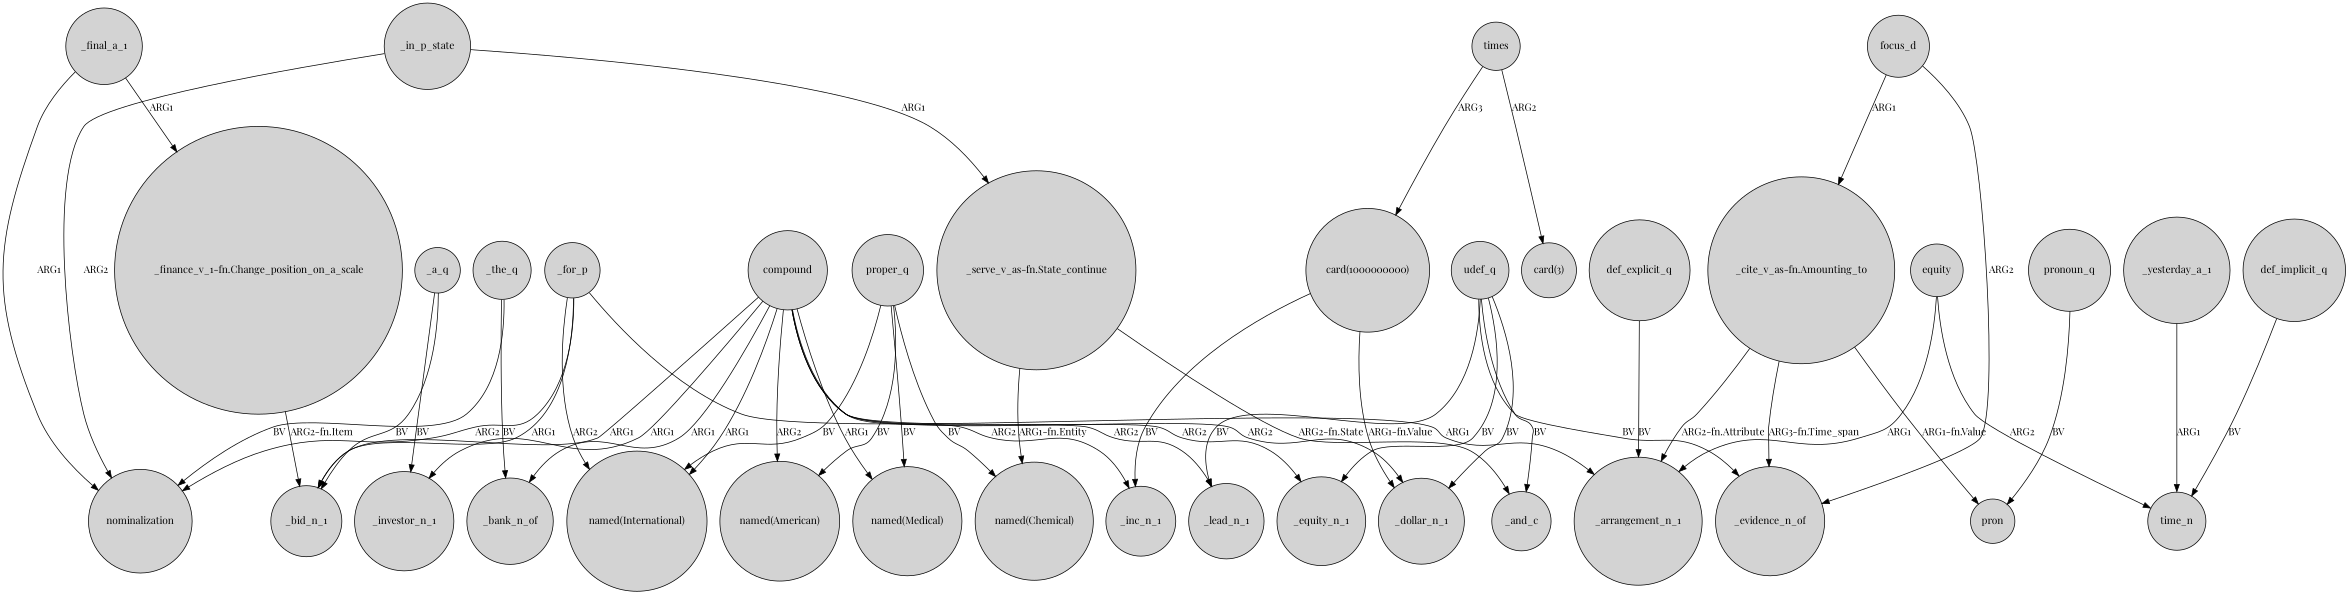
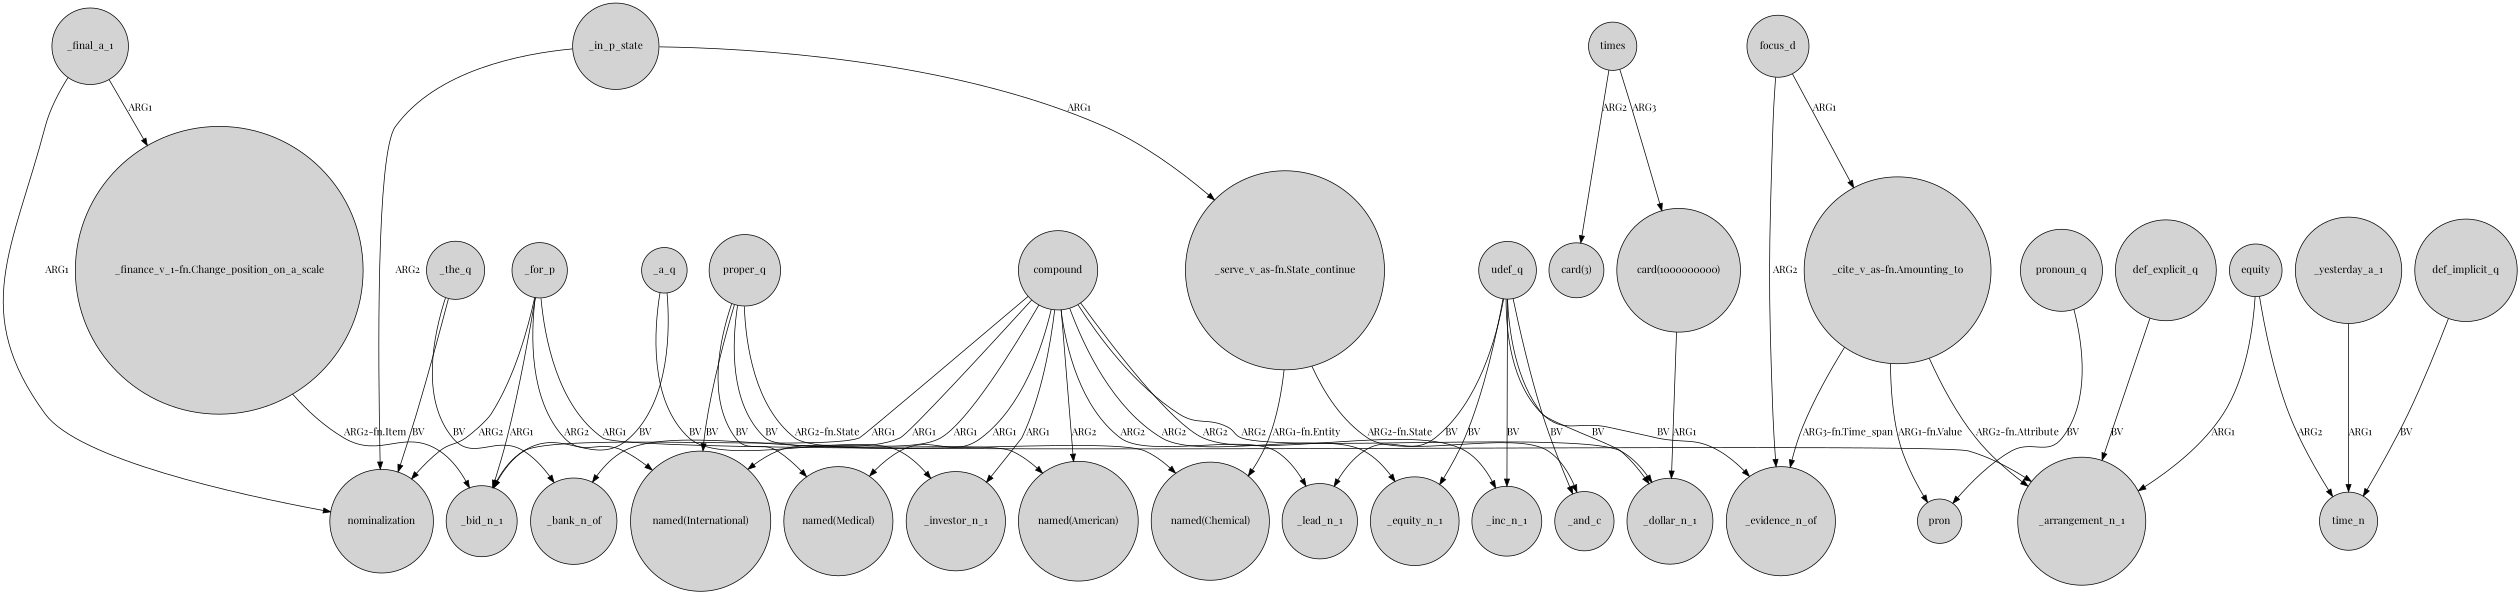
(1197, 365) -> (1507, 389)
(954, 433) -> (827, 433)
(1400, 433) -> (1685, 433)
